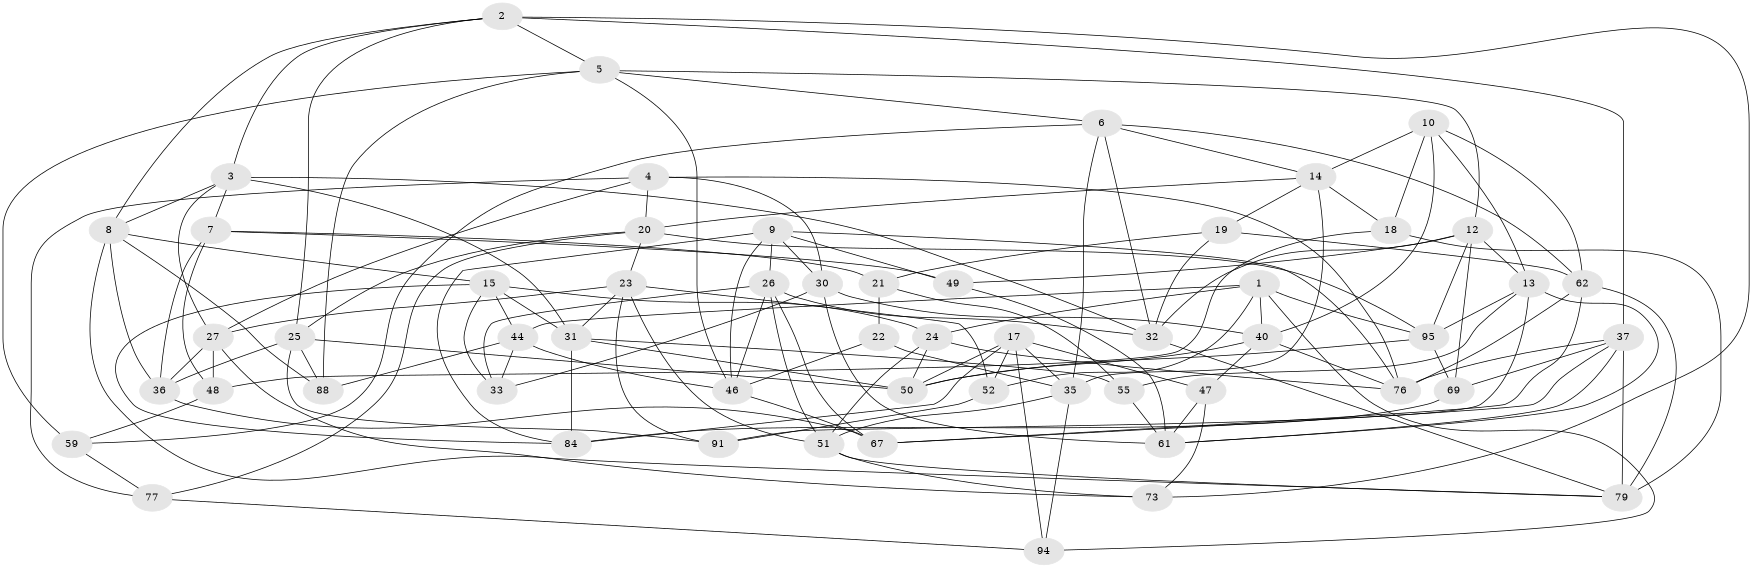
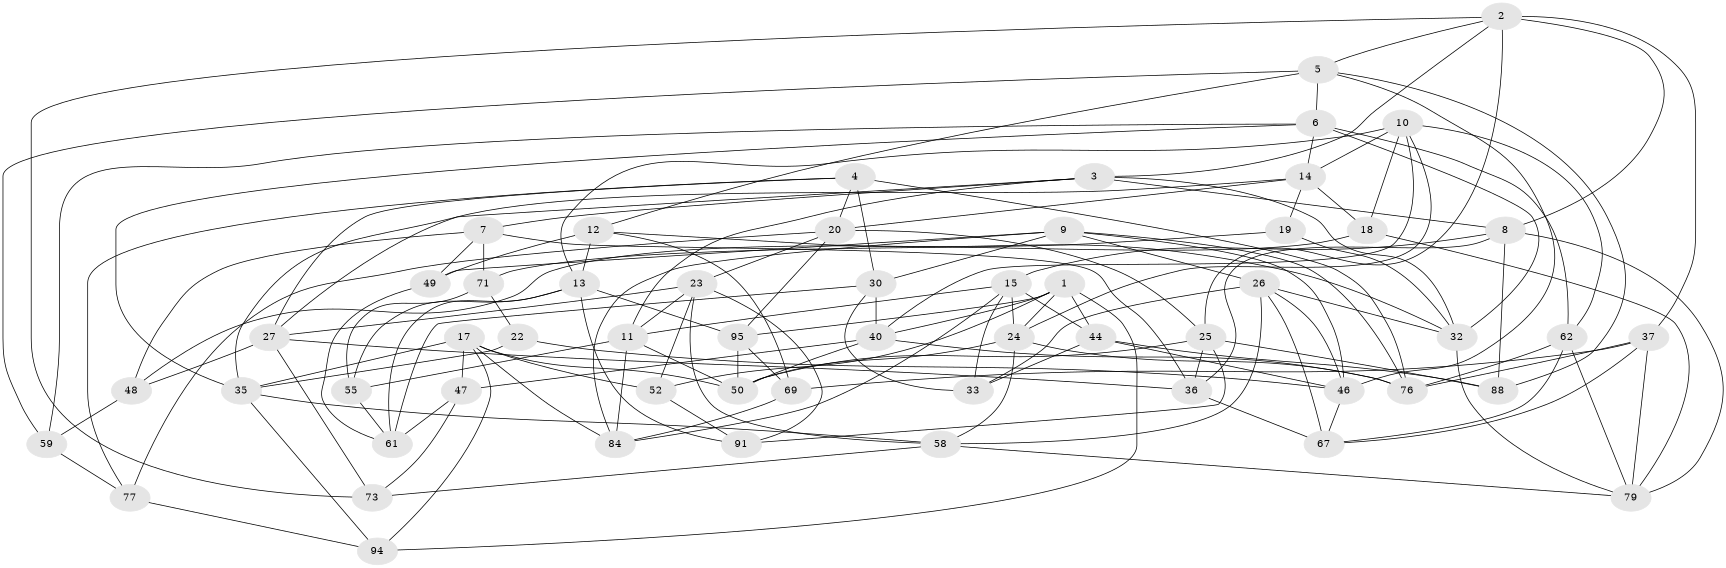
(1405, 250) -> none
none -> (1343, 266)
(879, 284) -> (484, 284)
(1451, 284) -> none
(571, 337) -> (628, 337)
(1413, 426) -> none
(824, 444) -> (941, 444)
